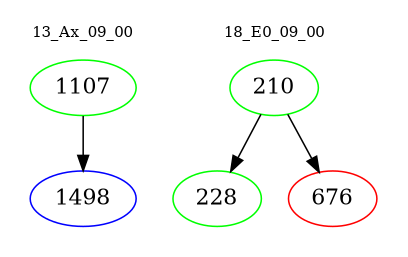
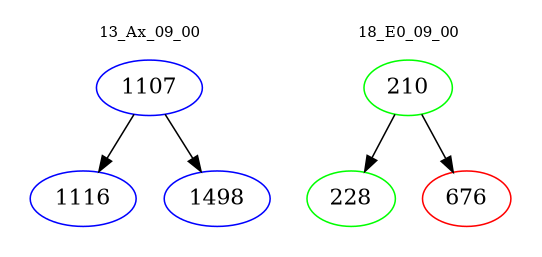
(83, 88) -> (149, 88)
none -> (83, 199)
